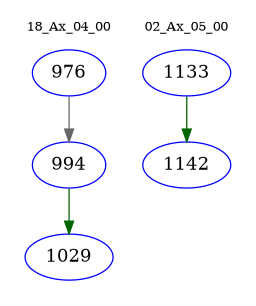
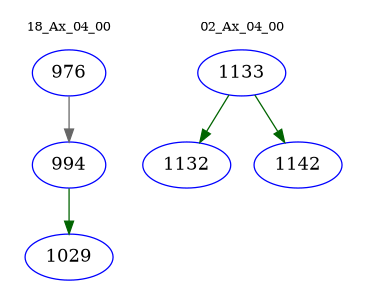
(187, 28) -> (242, 28)
none -> (187, 165)
